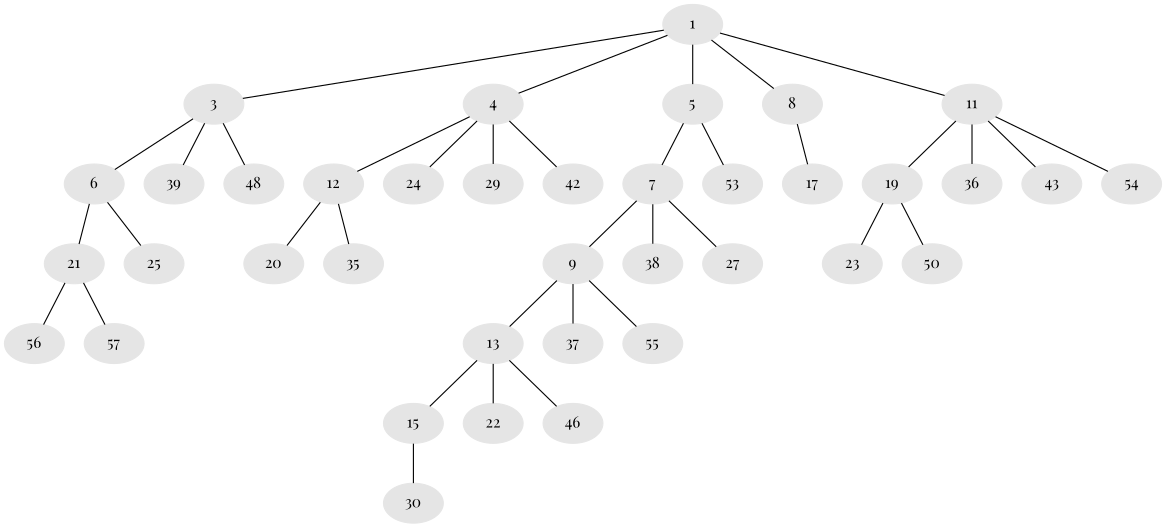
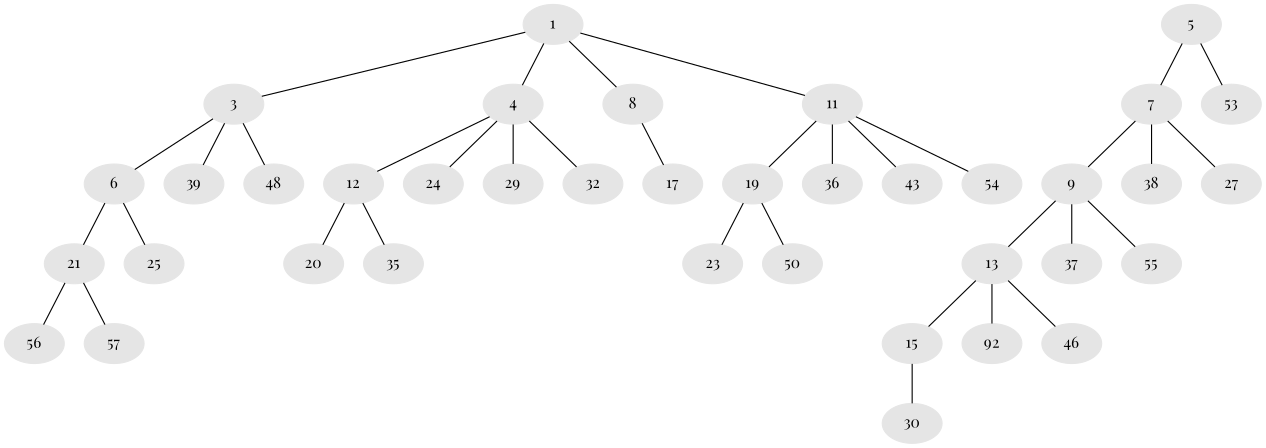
(693, 64) -> none
(573, 184) -> (593, 184)
(493, 423) -> (992, 344)
